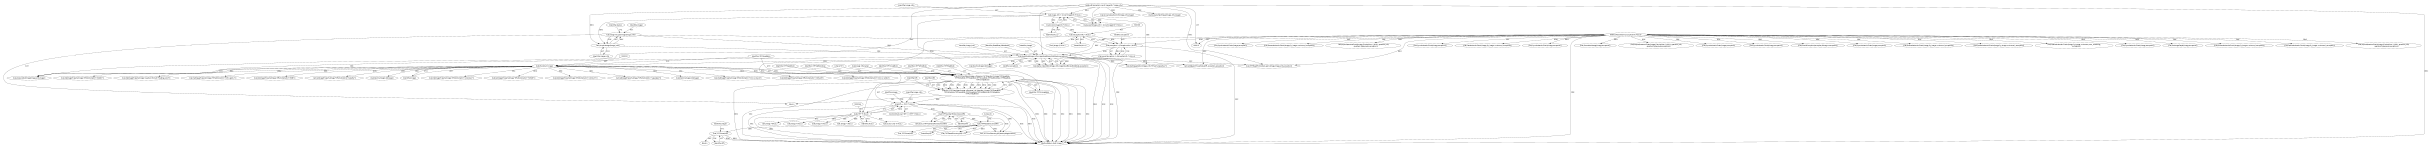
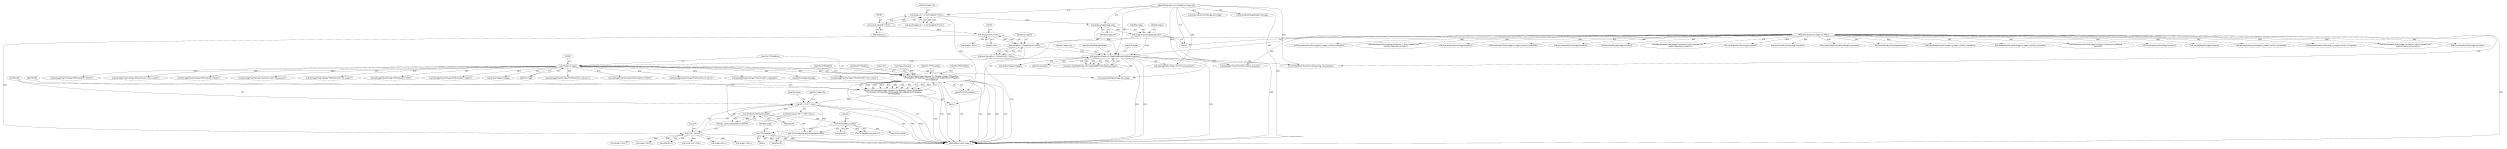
none -> (879, 15)
(608, 39) -> (1177, 39)
(815, 66) -> none
(882, 108) -> (712, 129)
